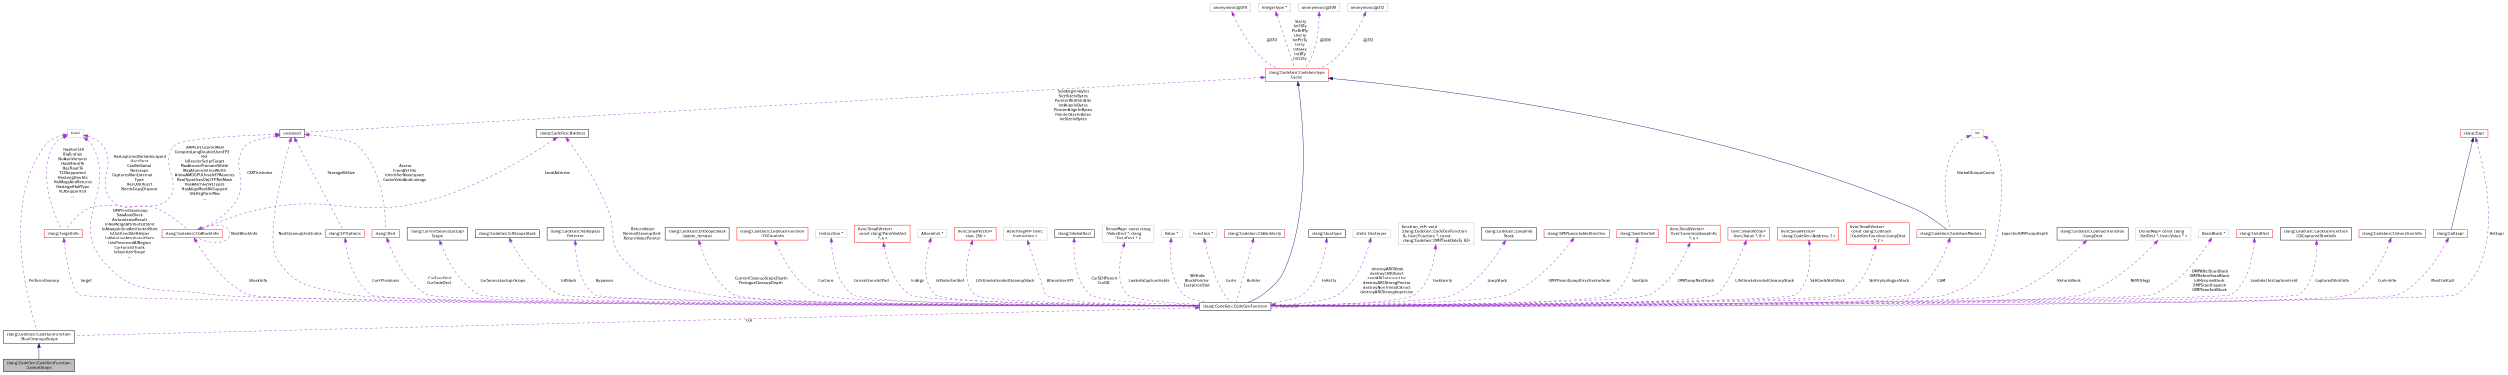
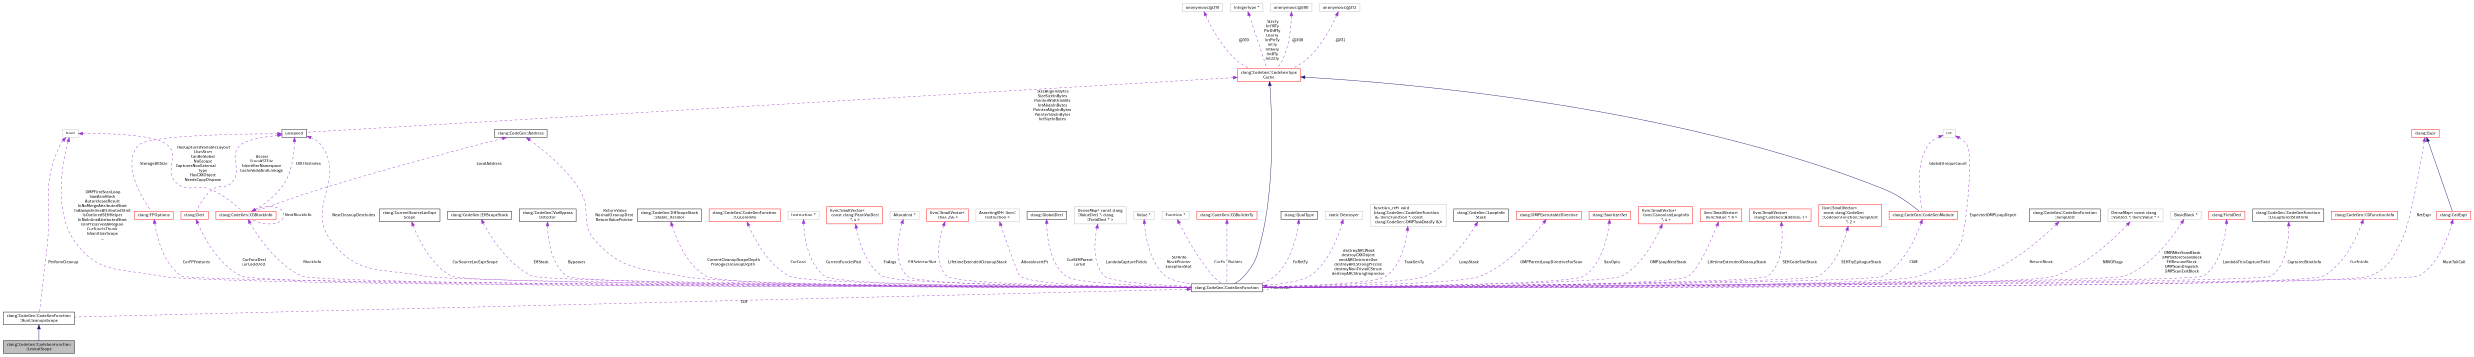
(63, 234) -> none
